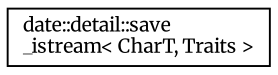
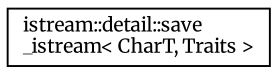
(139, 37) -> (139, 37)
